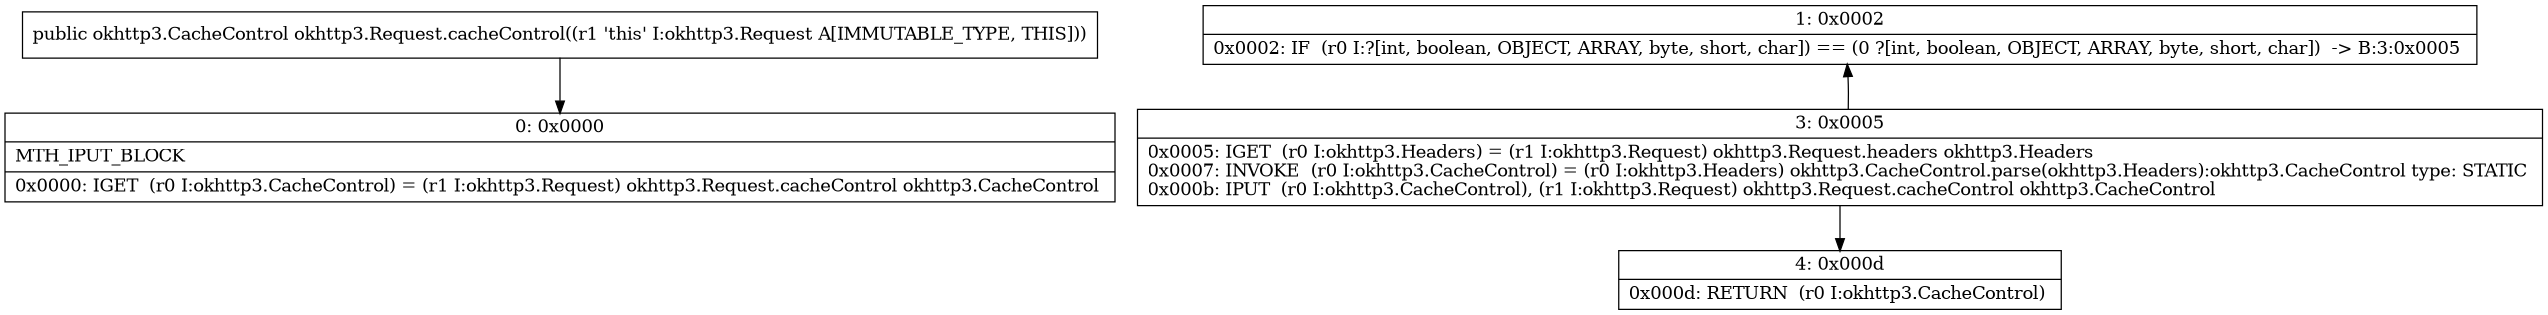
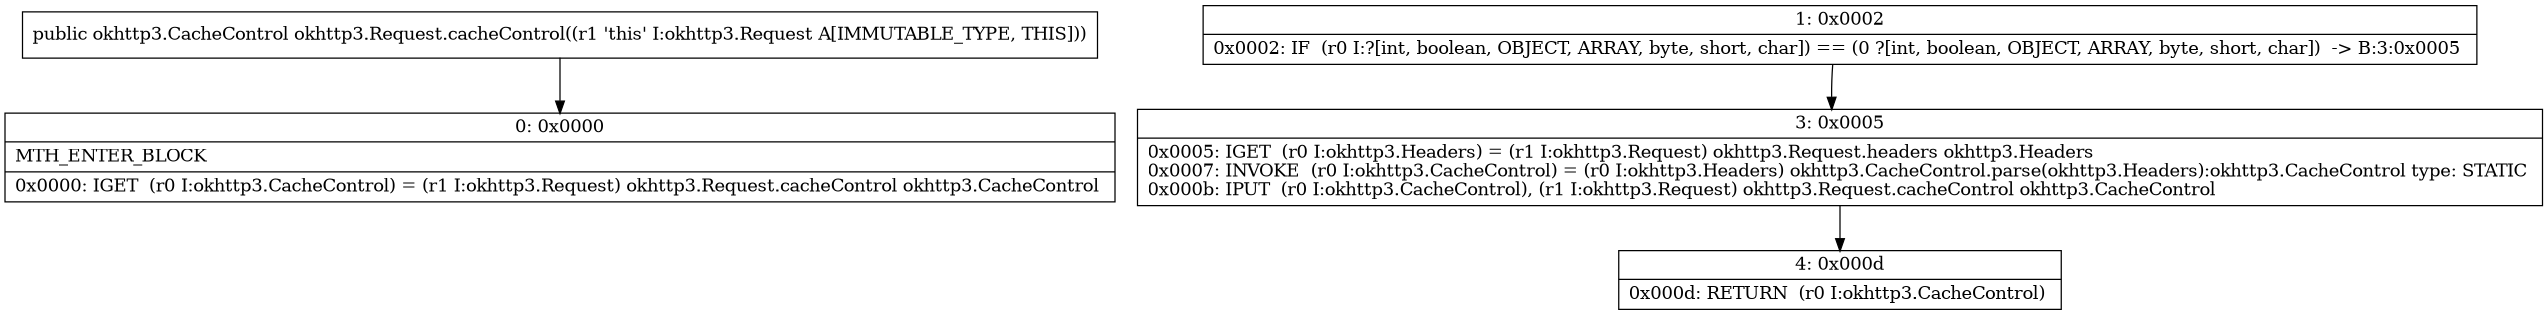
(1848, 93) -> (1832, 80)
(100, 156) -> (111, 156)
